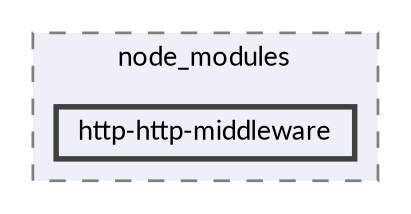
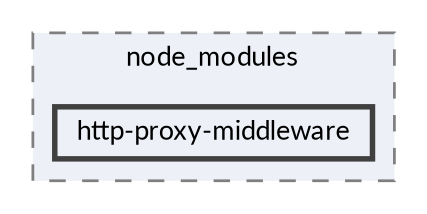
(205, 133) -> (214, 133)
